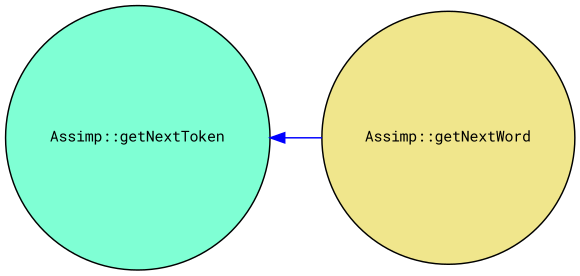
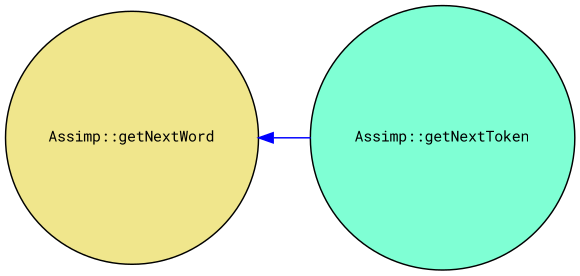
(303, 138) -> (292, 138)
